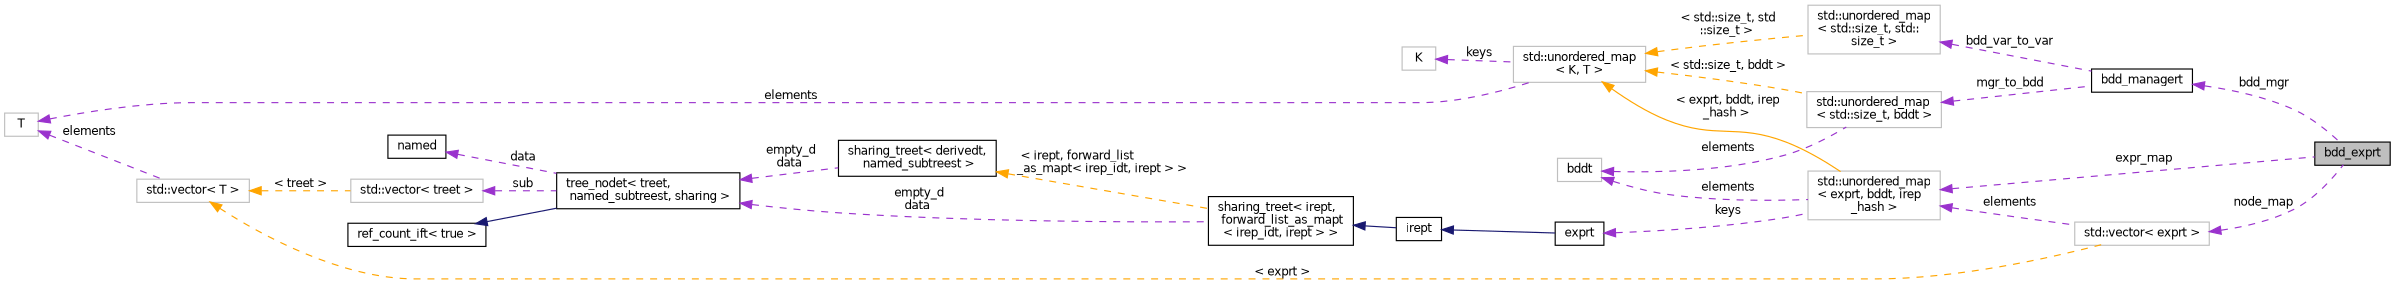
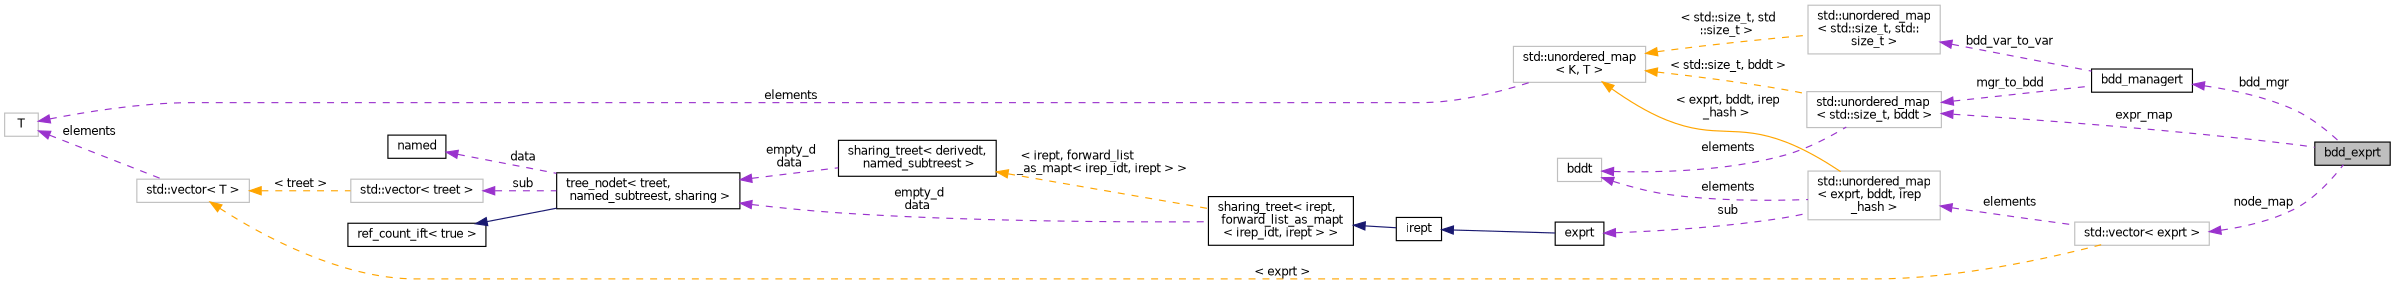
(1419, 59) -> none
(2133, 173) -> (2134, 128)
(1726, 211) -> (1726, 211)
